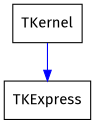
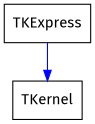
(47, 57) -> (47, 57)
